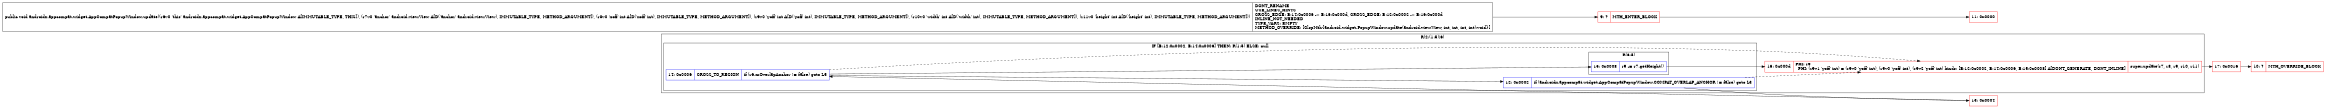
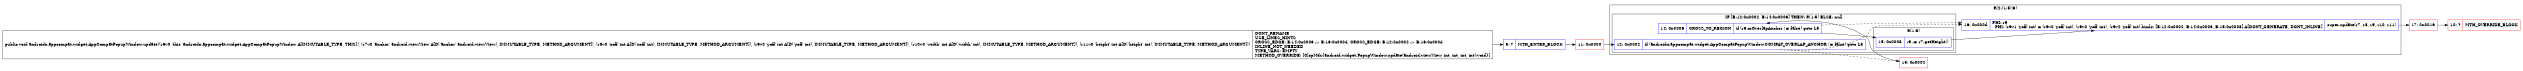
(1629, 17) -> (1534, 45)
(1629, 55) -> (1914, 31)
(1983, 67) -> (2180, 25)
(1165, 79) -> (1608, 45)
(1825, 97) -> (1857, 57)
